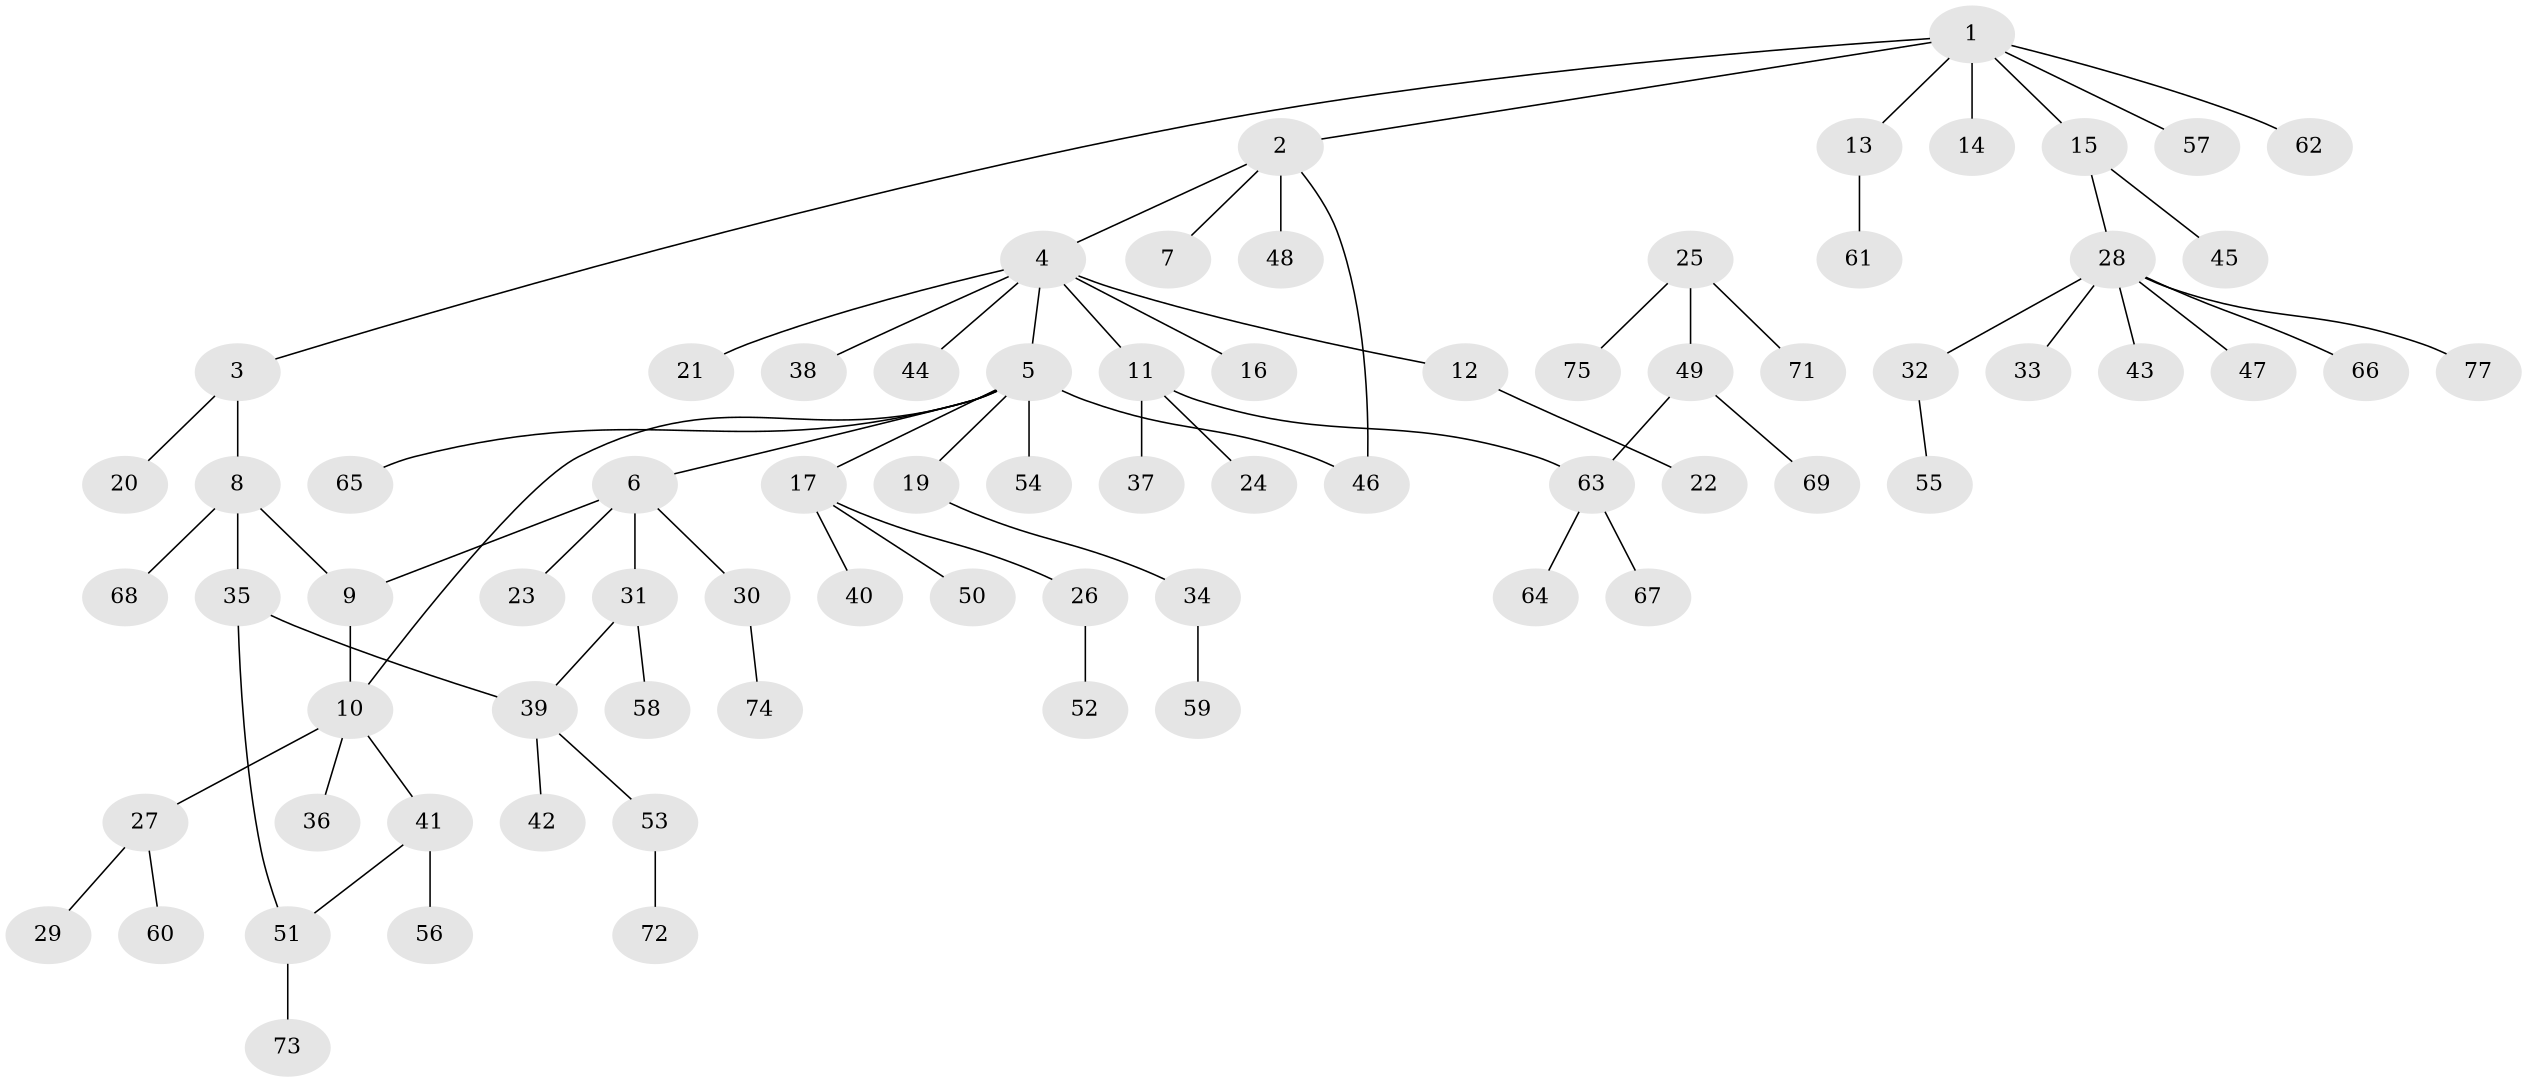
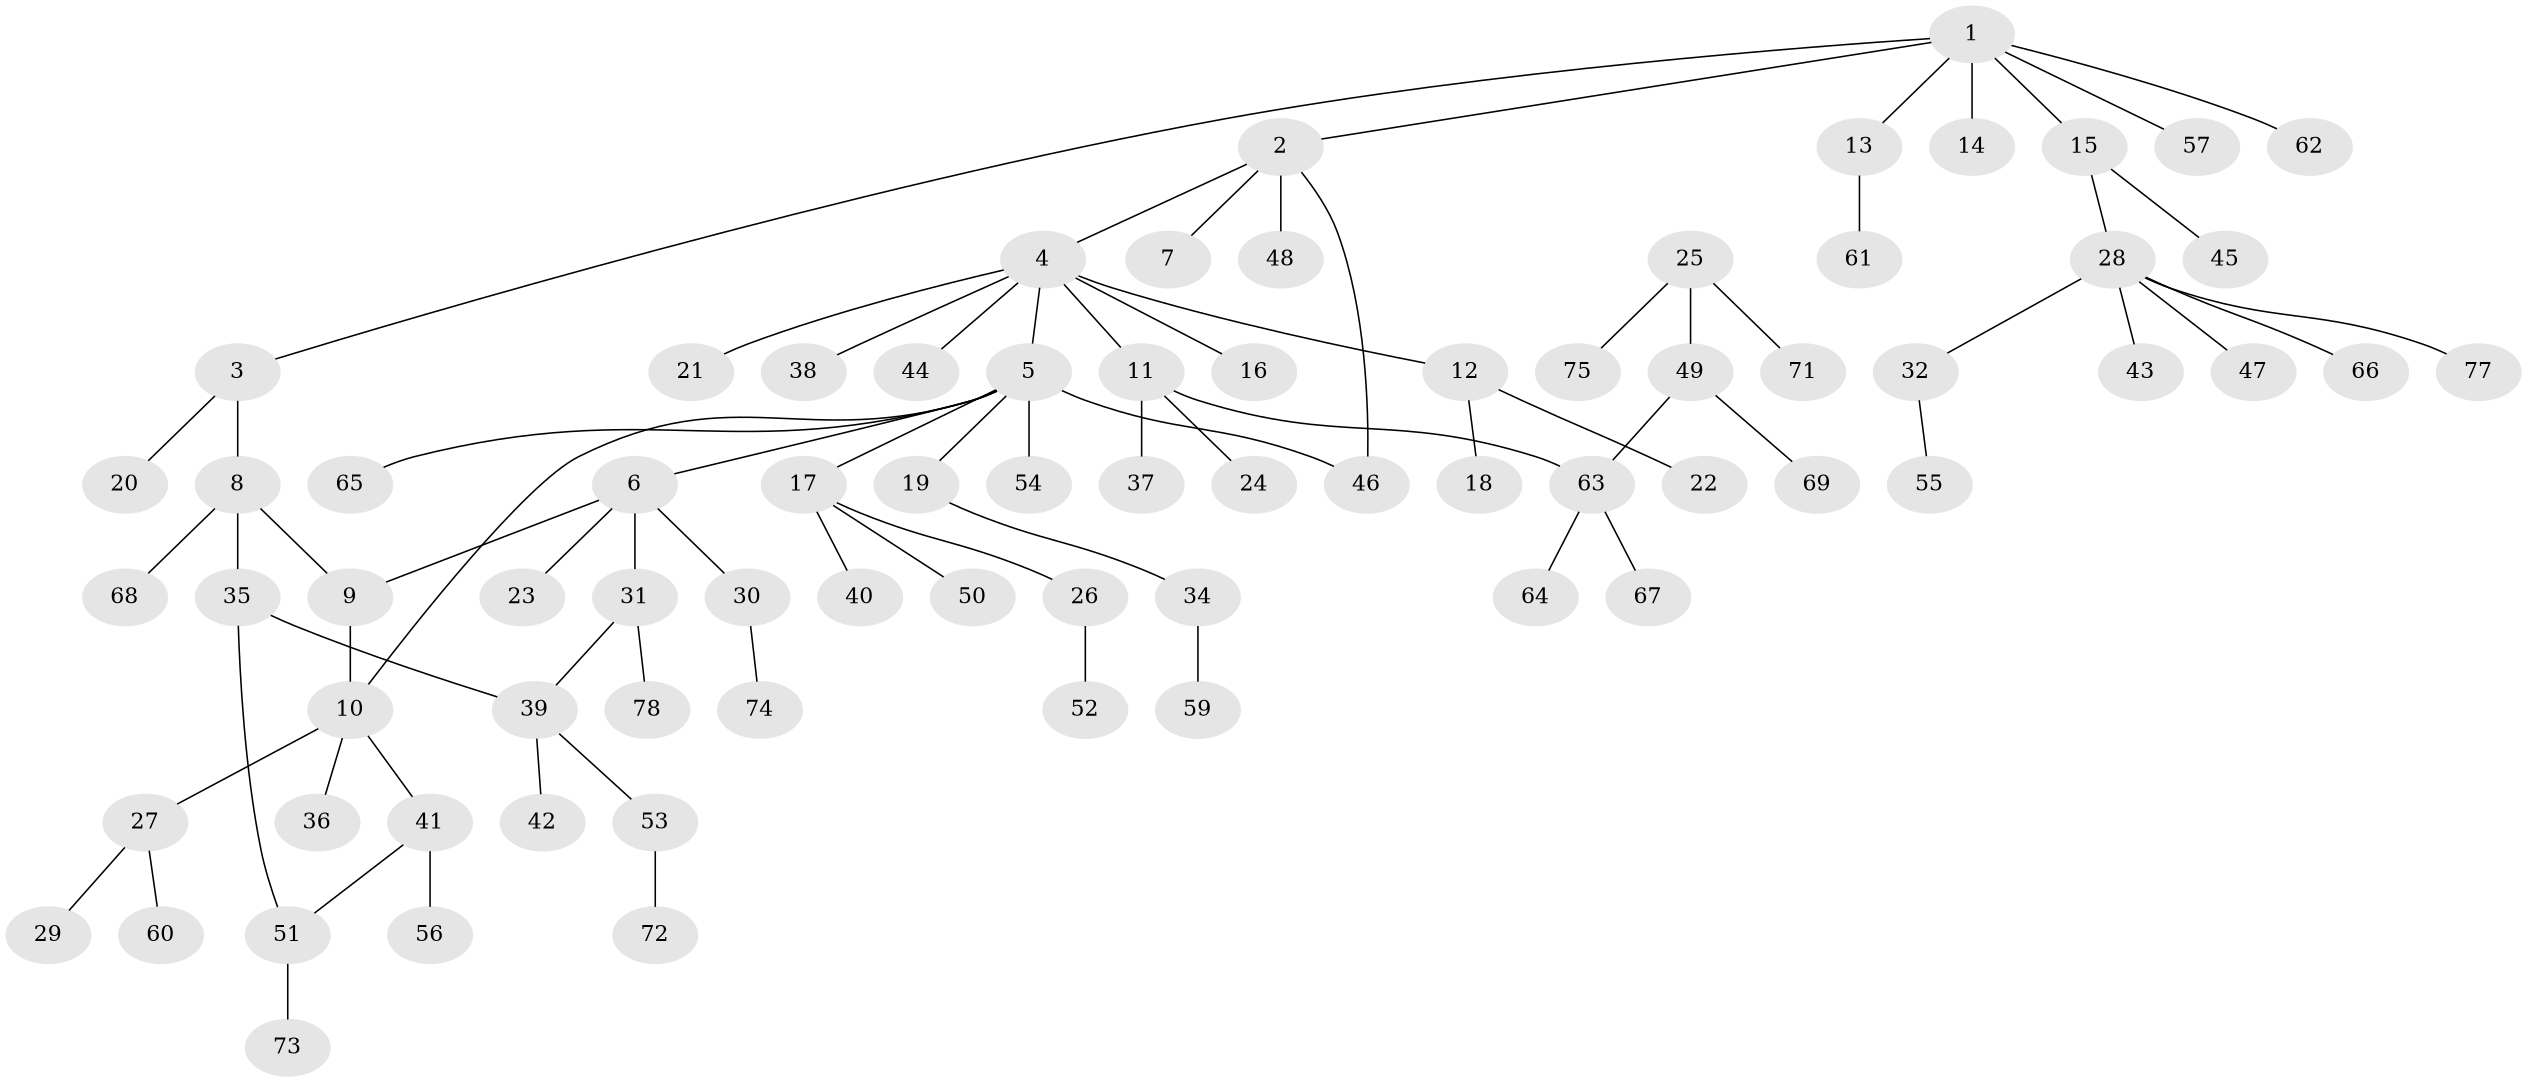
(2028, 372) -> none
none -> (1479, 485)
(647, 710) -> (647, 710)
